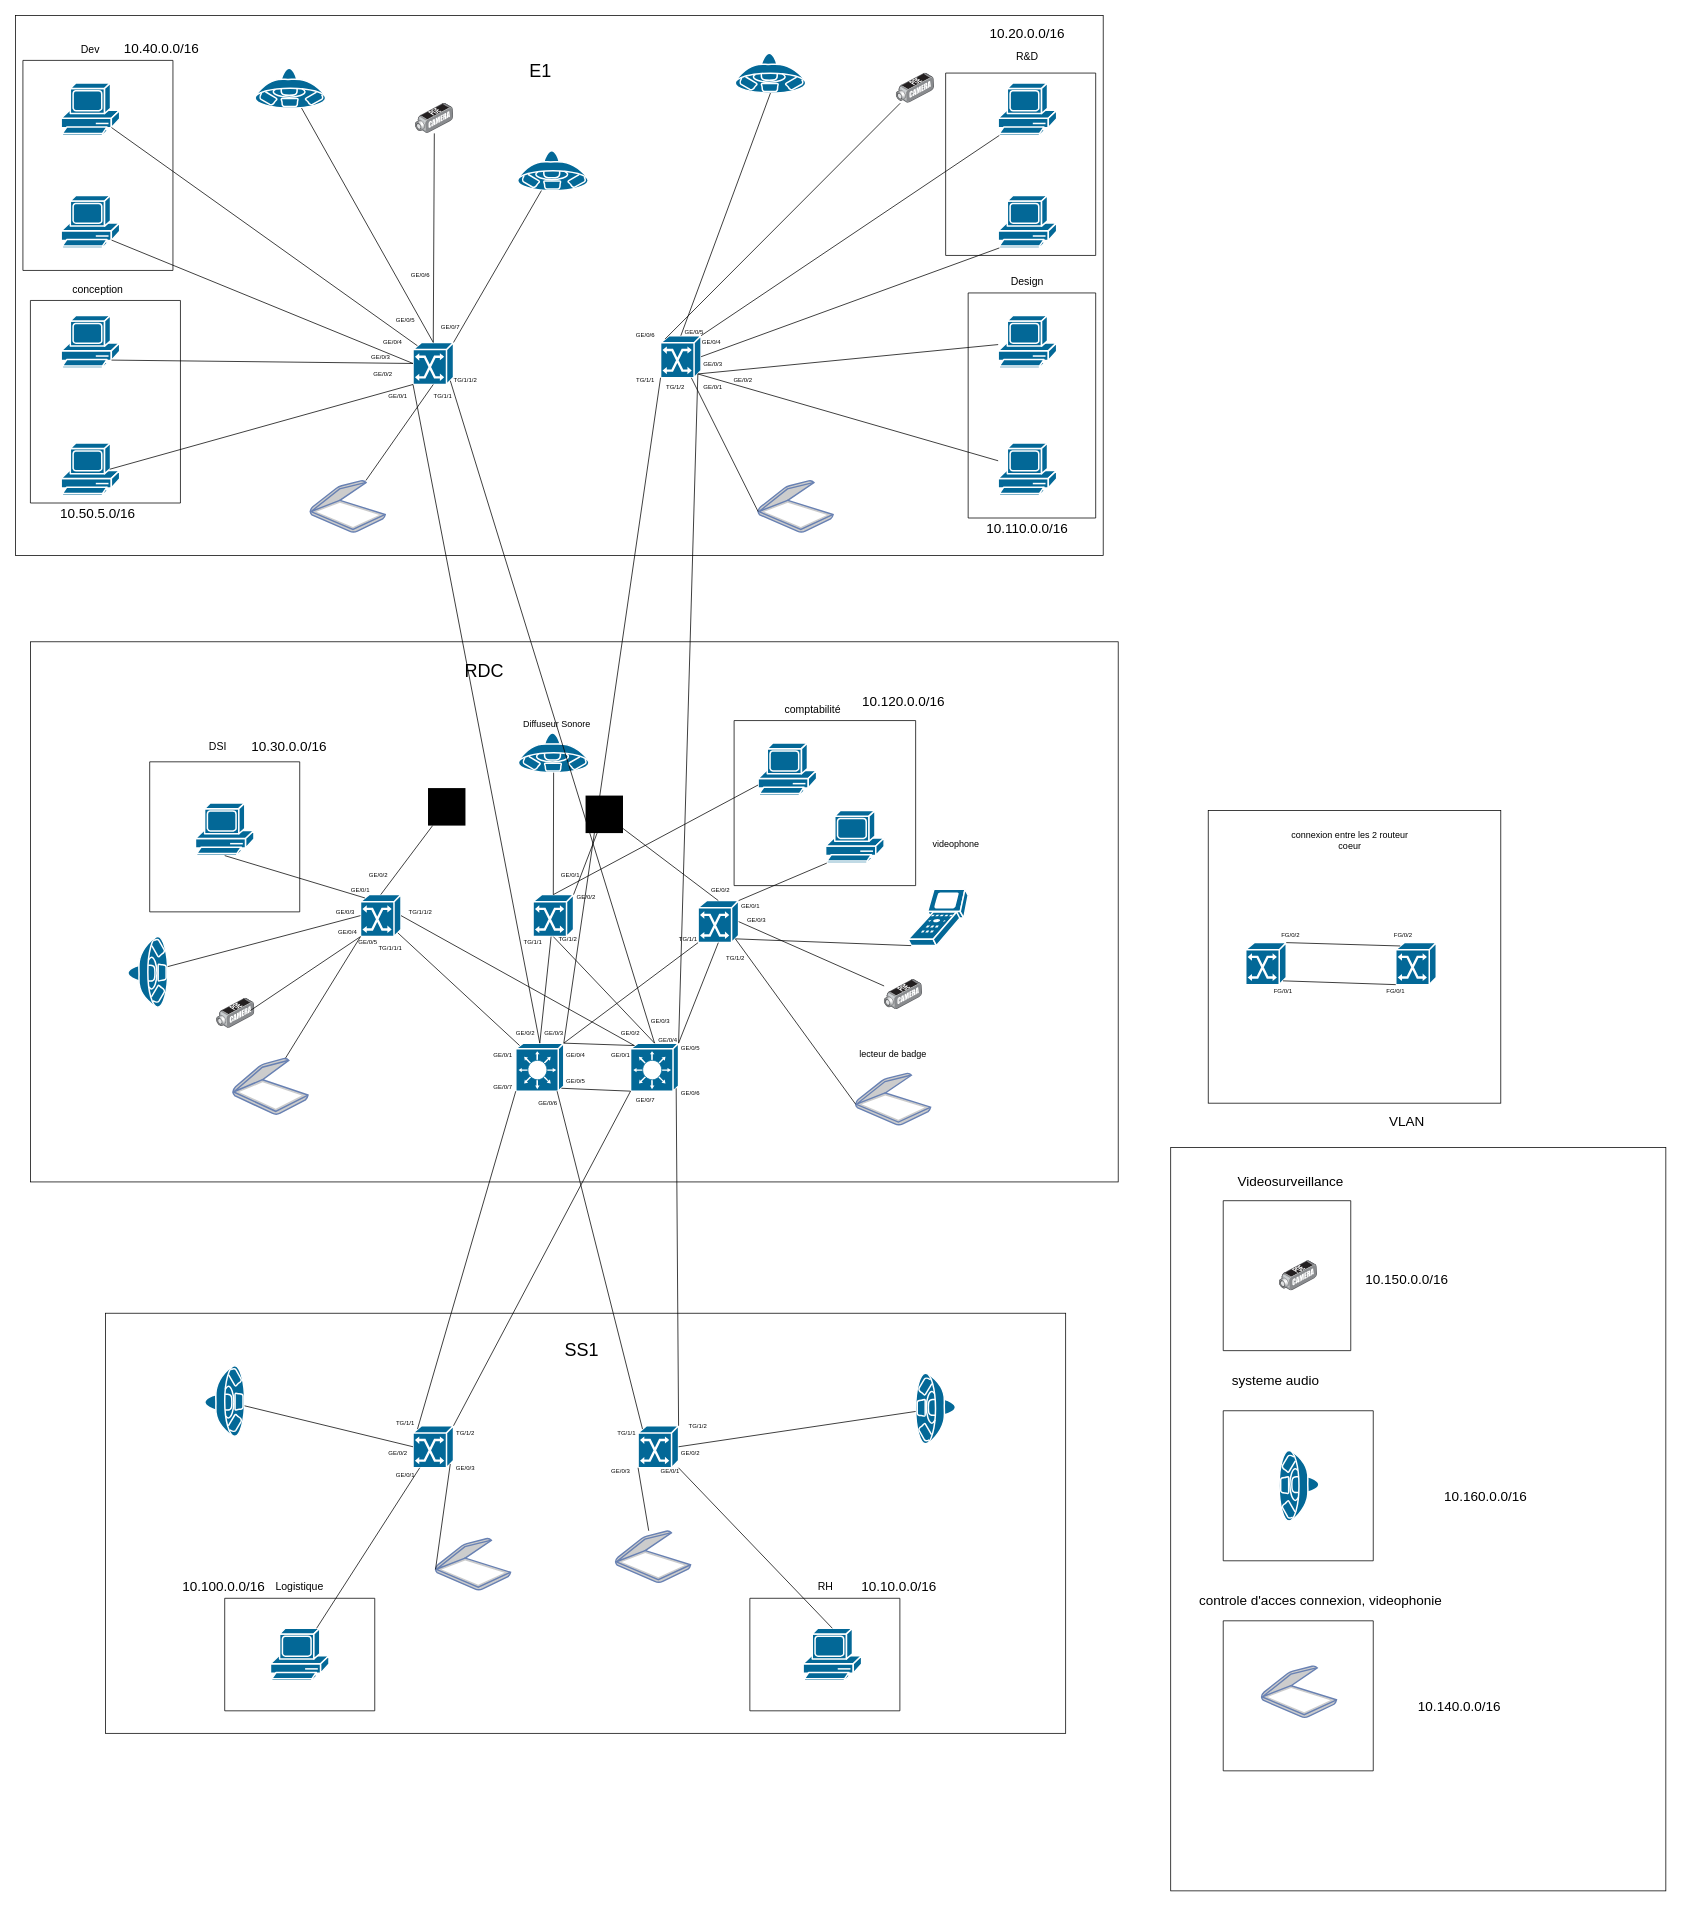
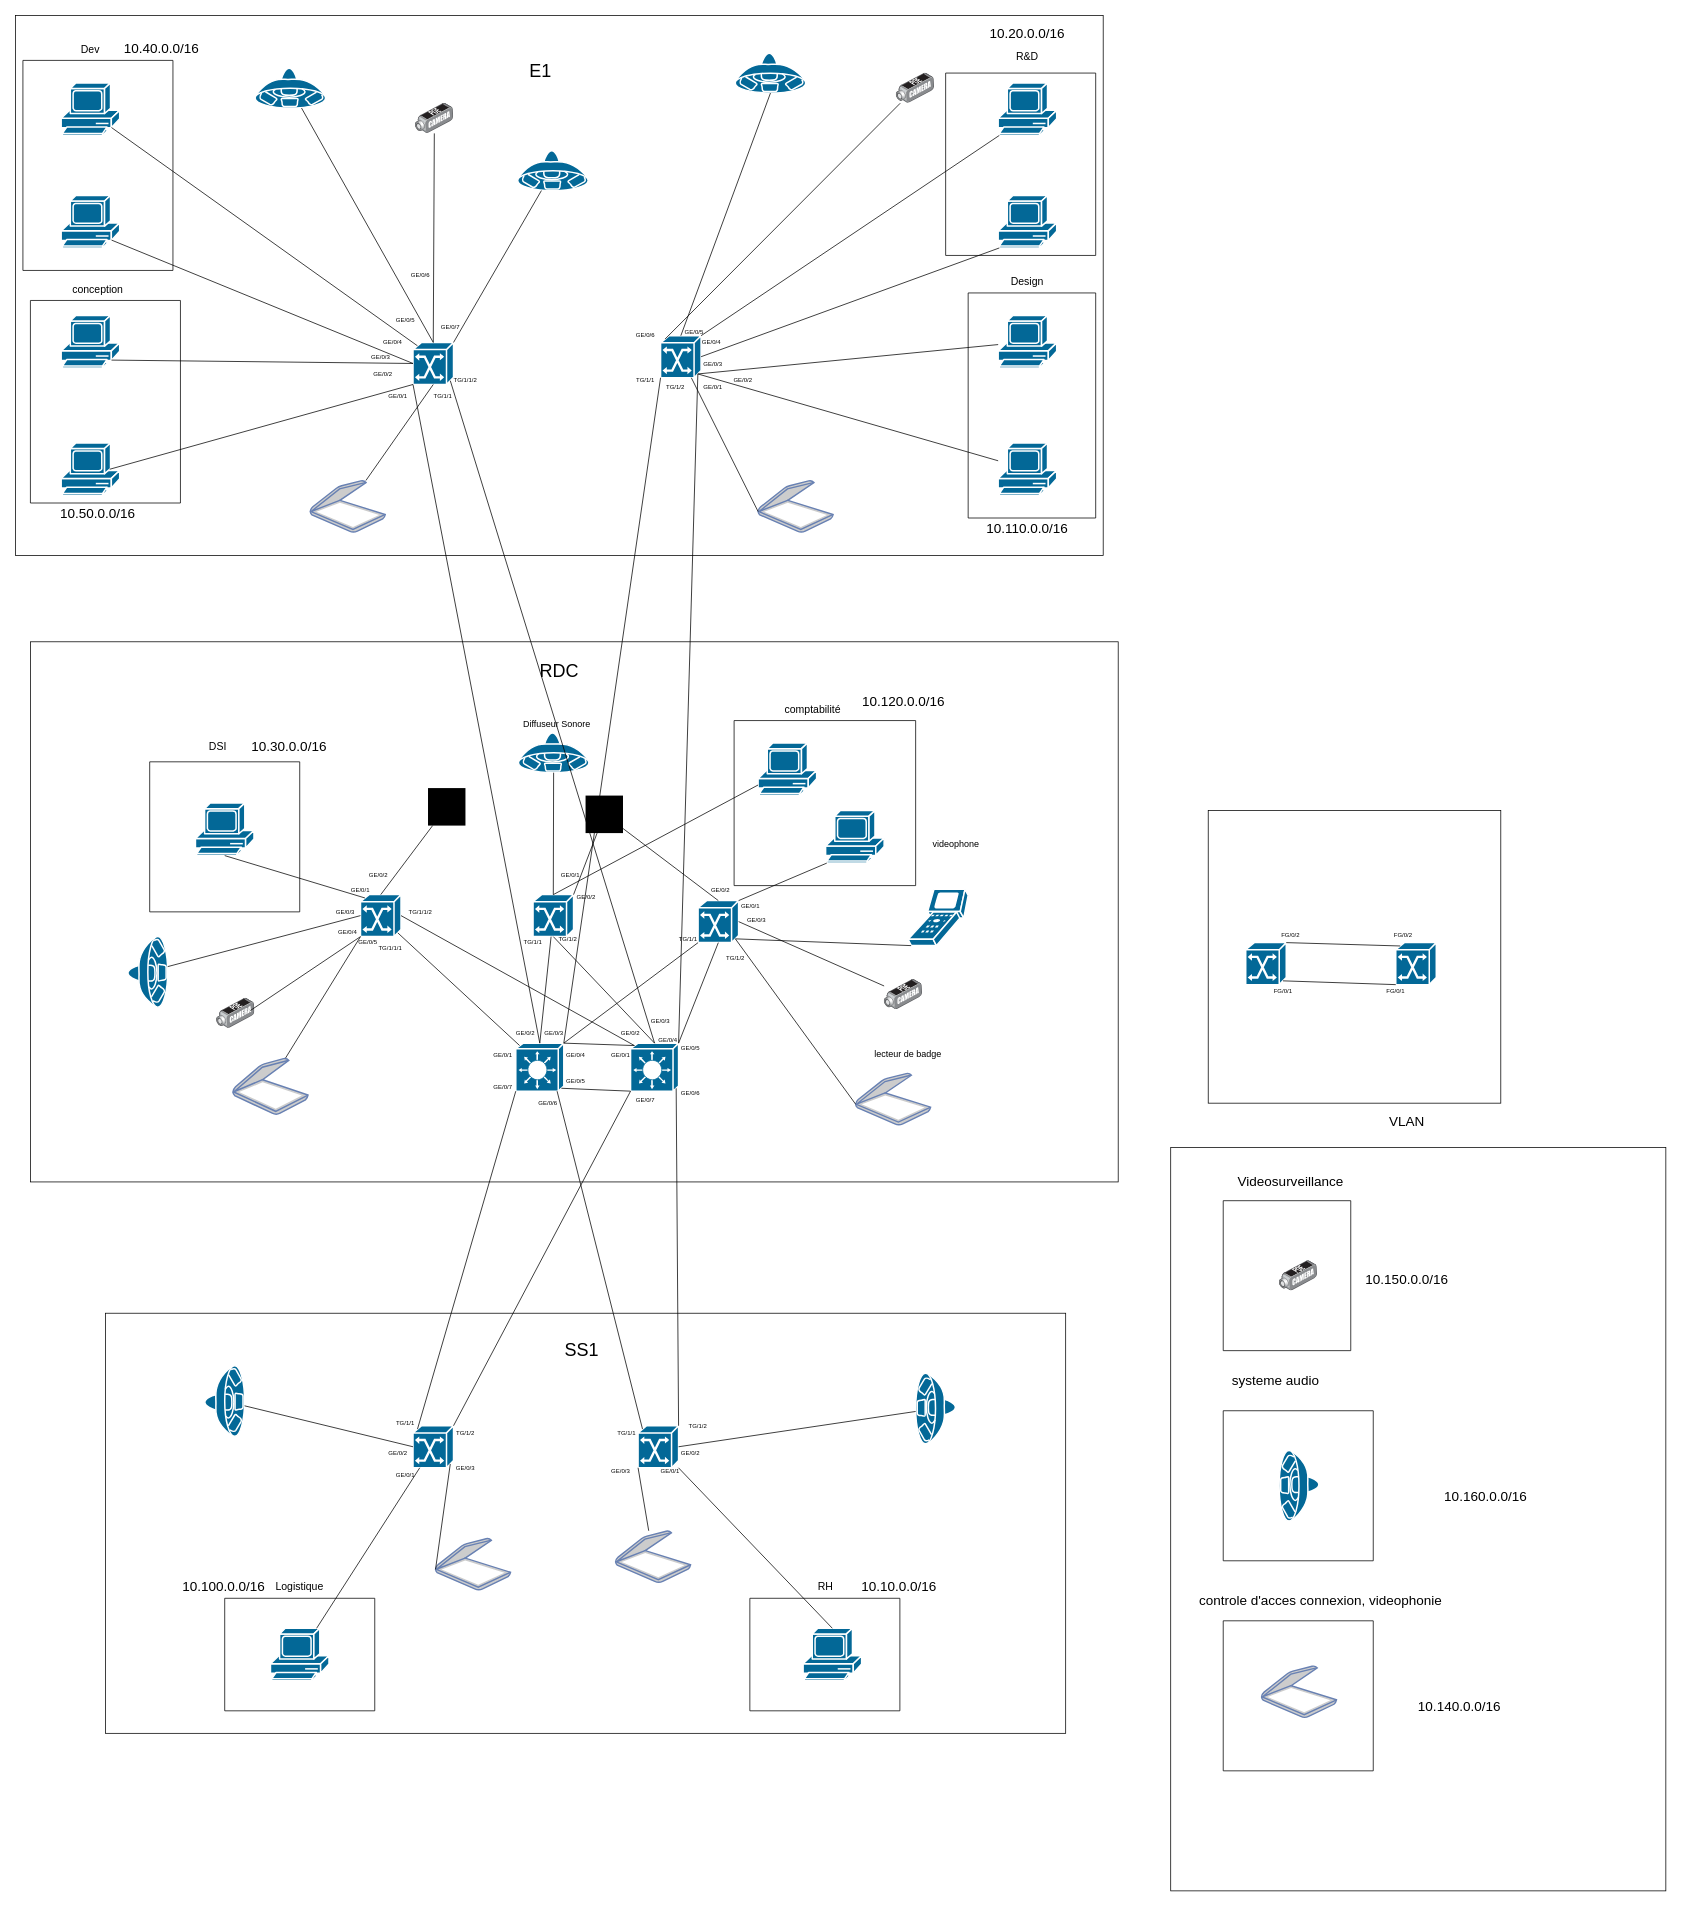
(98, 514) -> (98, 514)
(484, 672) -> (559, 672)
(1350, 840) -> none
(893, 1054) -> (908, 1054)
